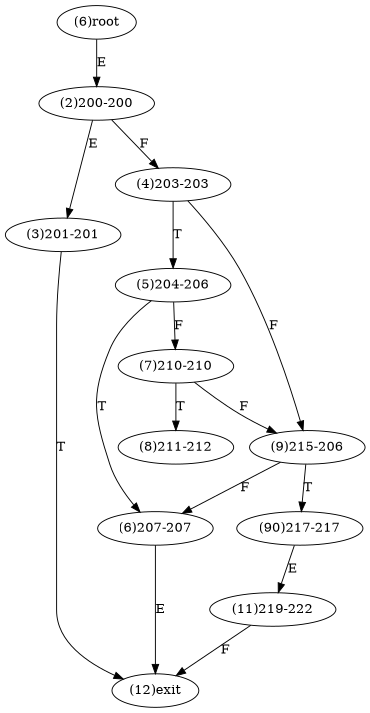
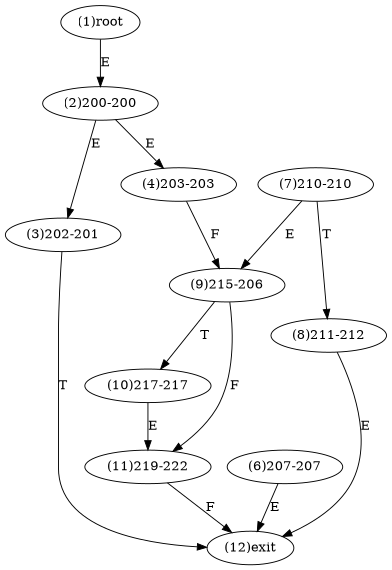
(97, 22) -> (100, 22)
(144, 144) -> (150, 144)
(63, 235) -> (63, 235)
(173, 285) -> none
(244, 407) -> (290, 235)
none -> (360, 456)
(236, 486) -> (227, 382)
(300, 528) -> (148, 386)
